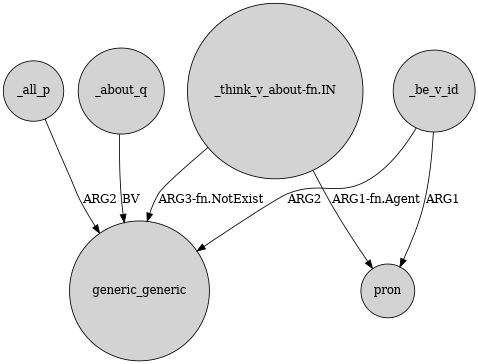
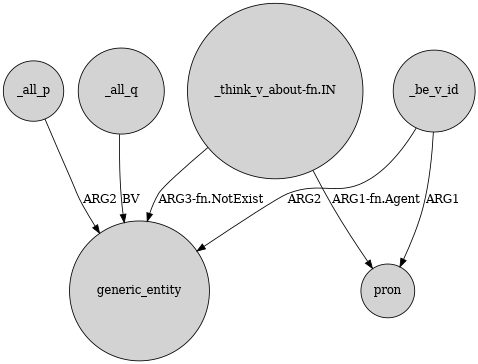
(121, 91) -> (121, 91)
(139, 291) -> (139, 291)
